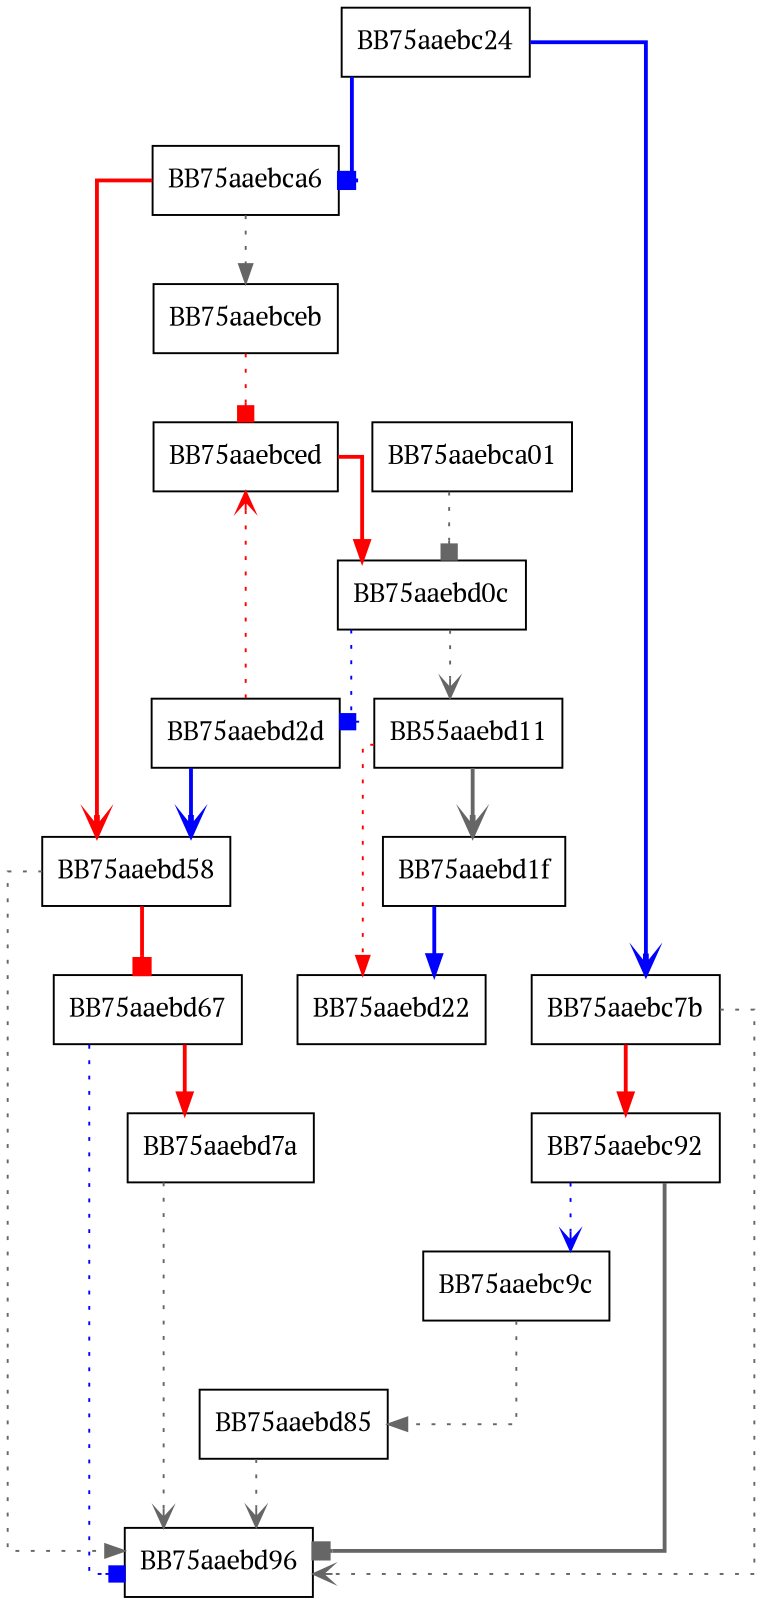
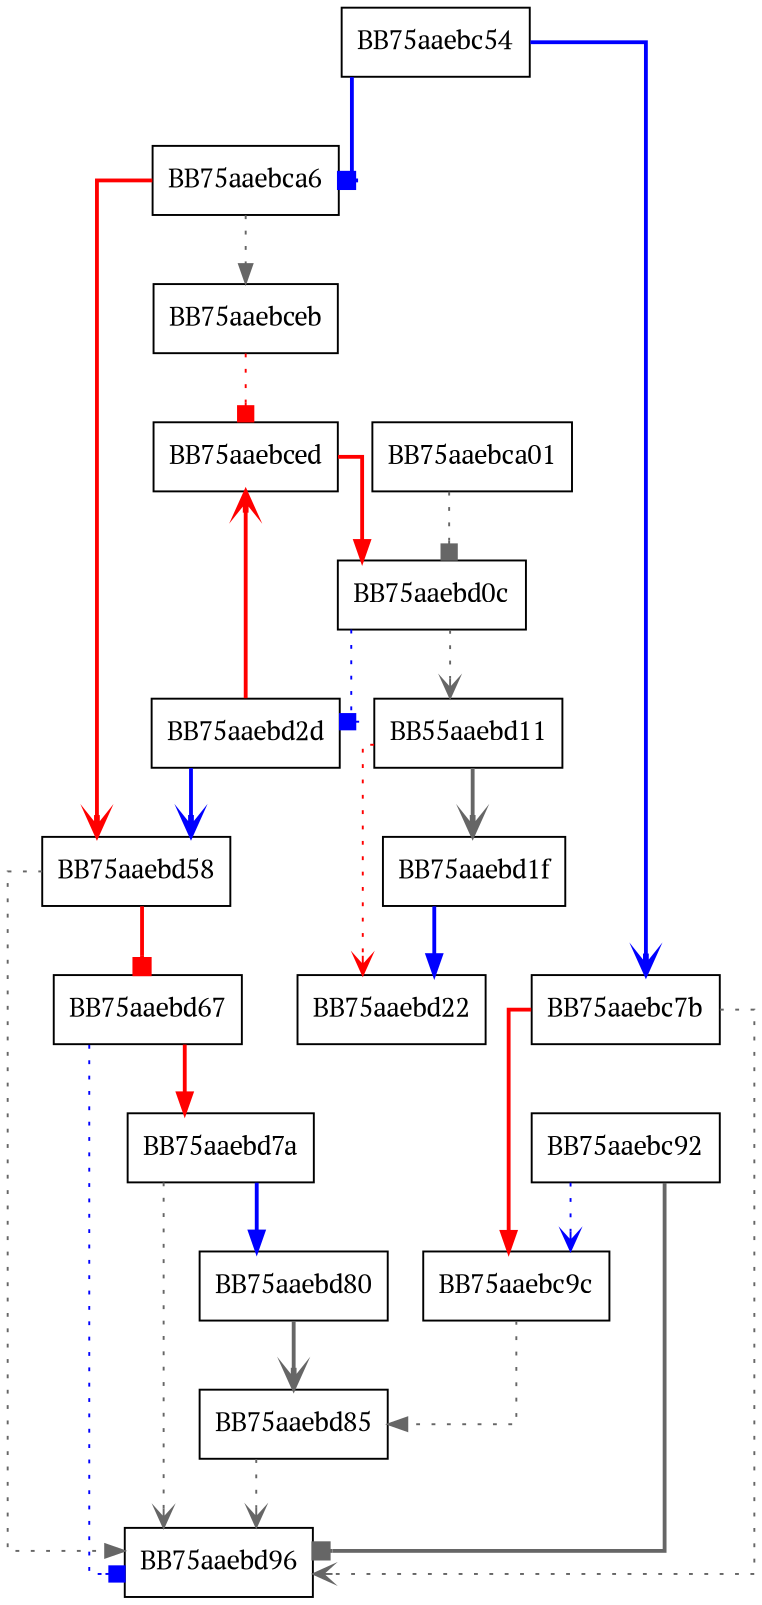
(436, 42) -> (436, 42)
(246, 604) -> (246, 604)
(363, 845) -> (363, 845)
(626, 1069) -> (509, 1109)
none -> (294, 1286)
